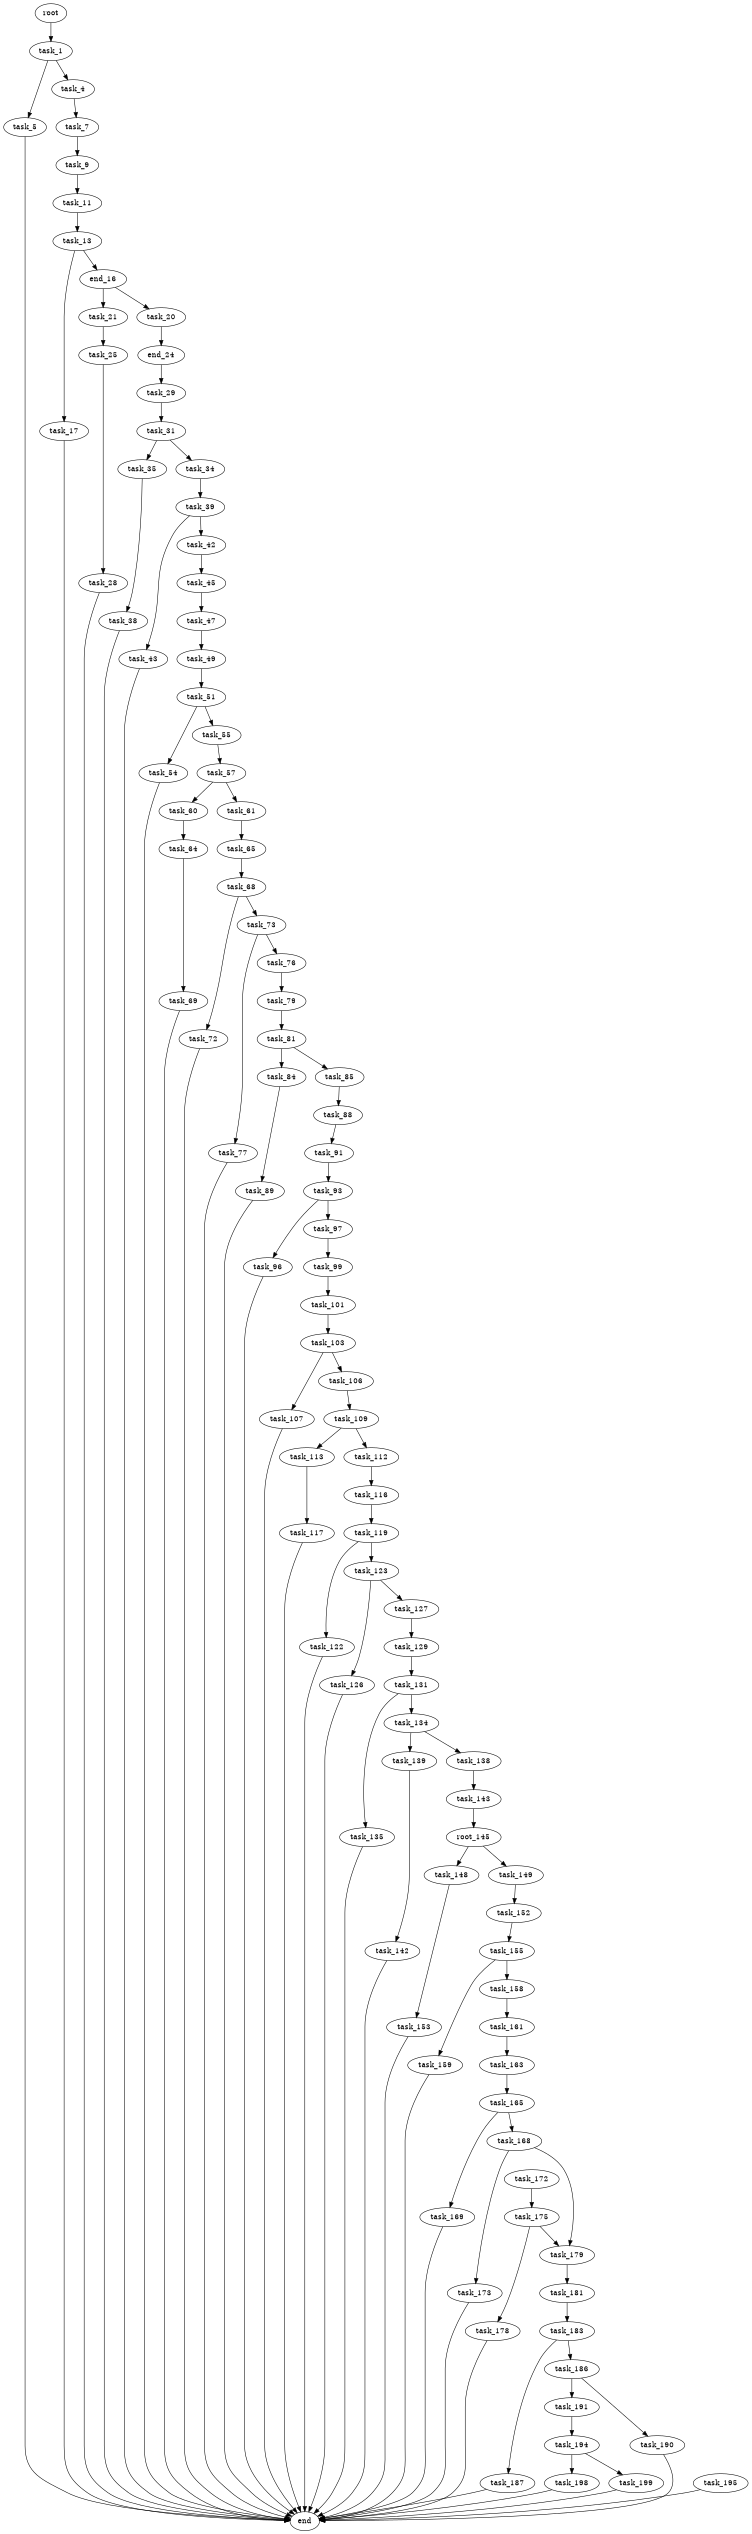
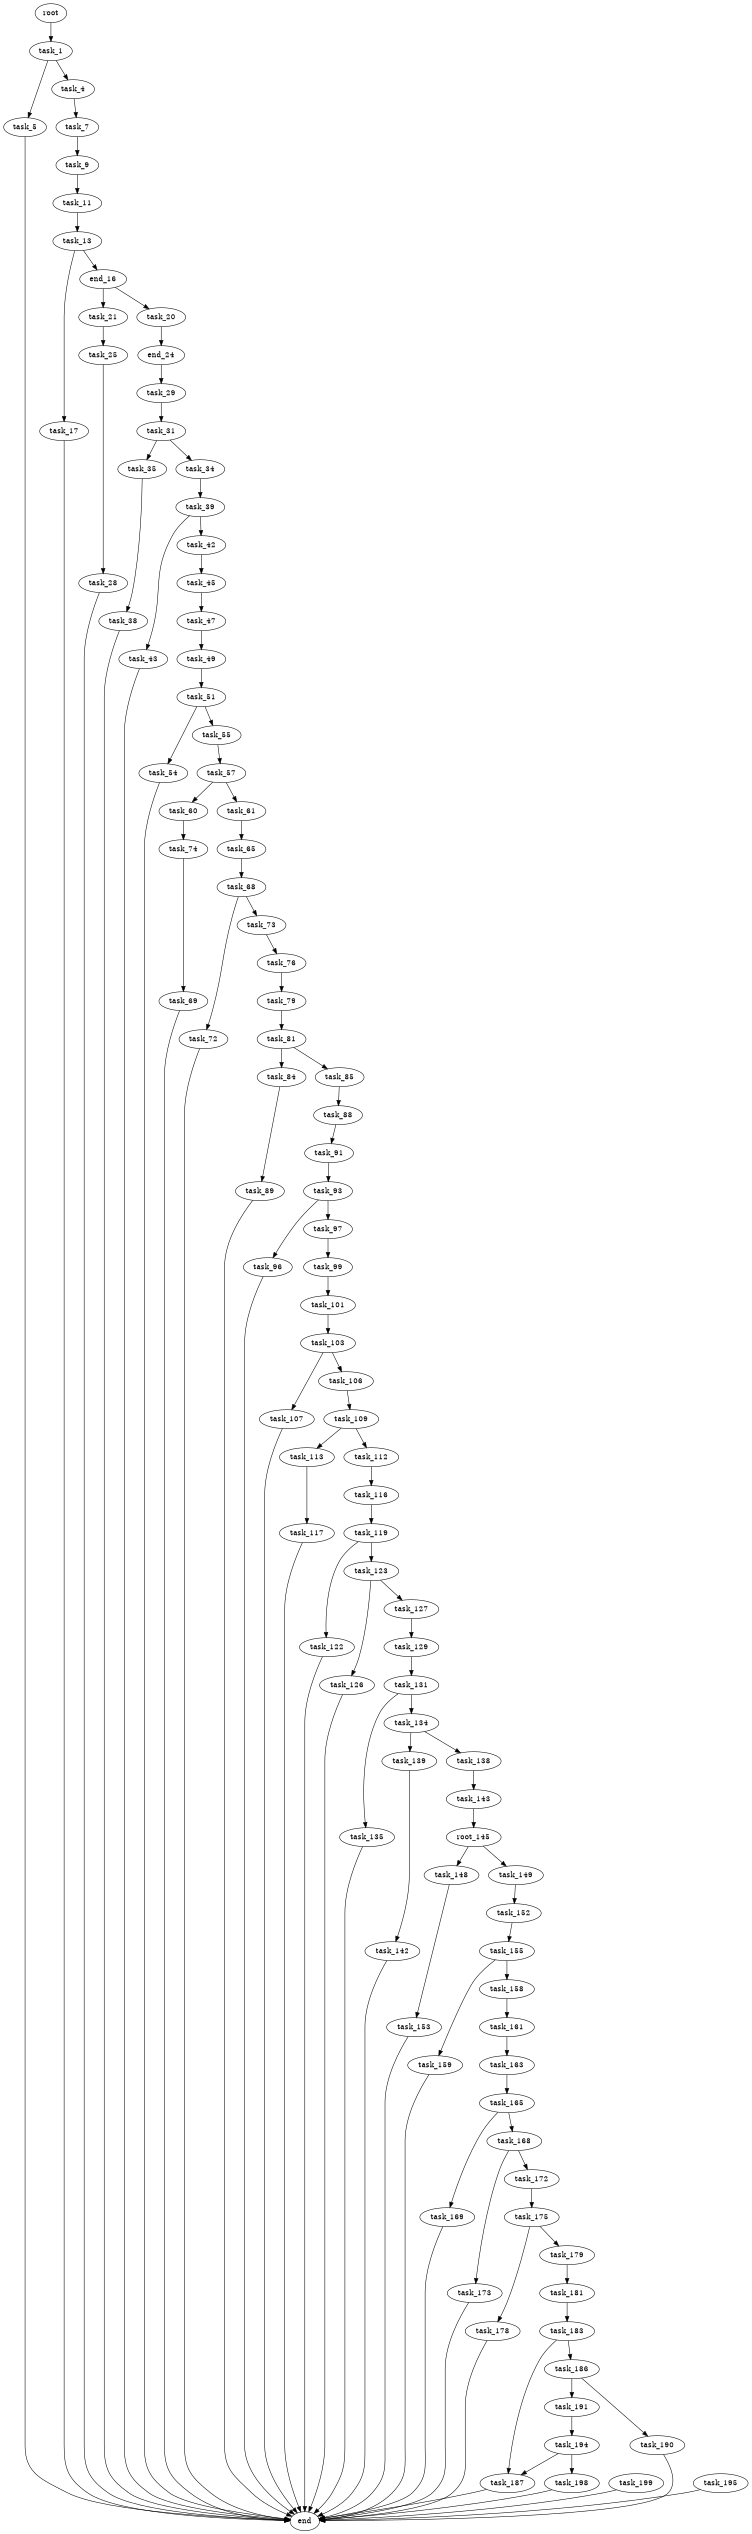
(183, 849) -> (183, 849)
(233, 1153) -> none
(571, 2186) -> (522, 2158)
(602, 2463) -> (542, 2463)
